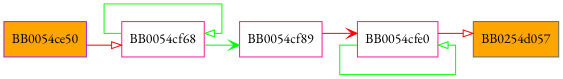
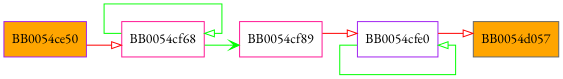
(335, 33) -> (335, 33)
(398, 39) -> (398, 39)
(516, 39) -> (516, 39)
